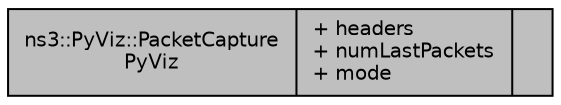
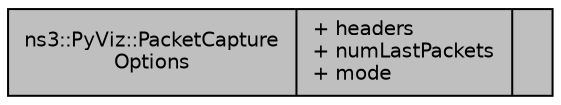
(152, 63) -> (152, 63)
